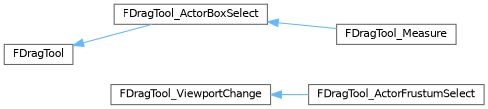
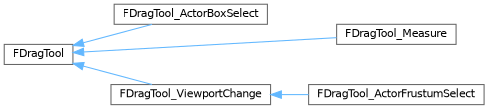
(307, 26) -> (210, 45)
none -> (118, 75)
